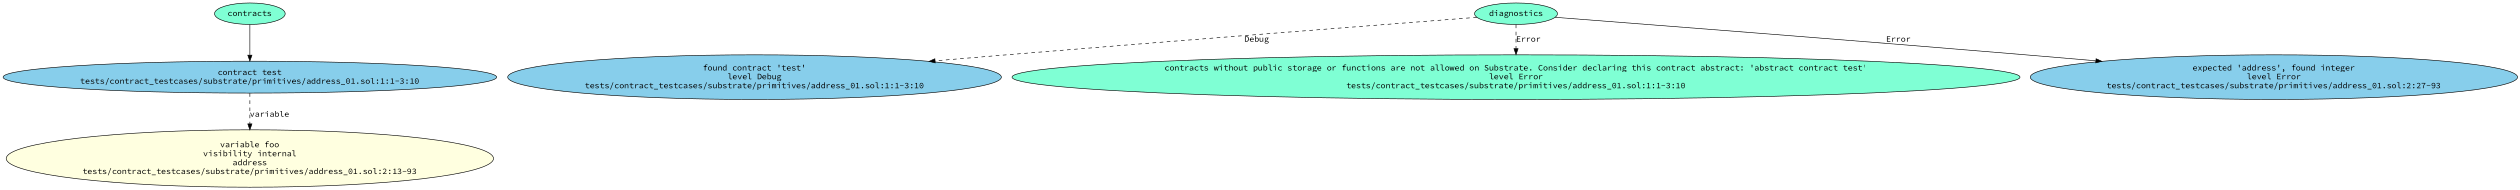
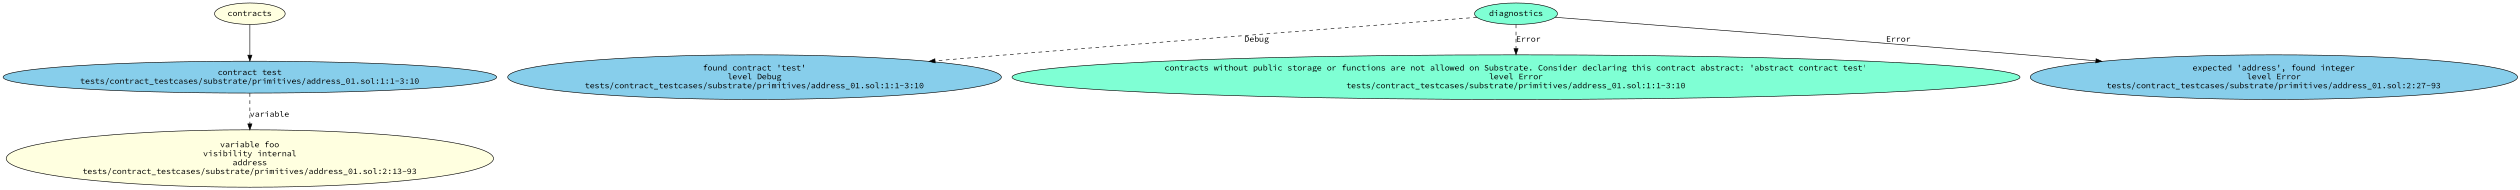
(250, 14) -> (250, 14)
